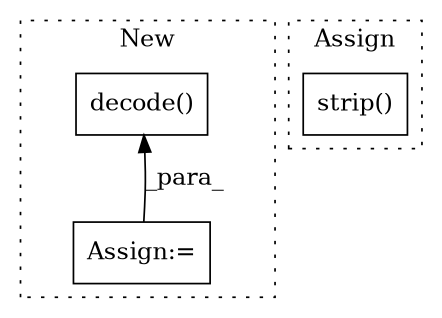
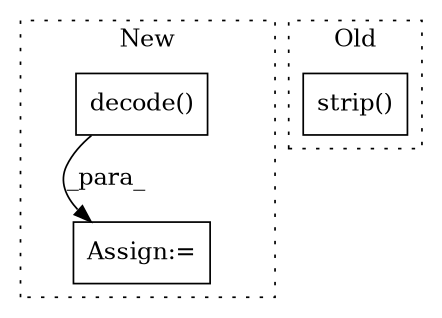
(355, 40) -> (355, 40)
(145, 187) -> (65, 170)
